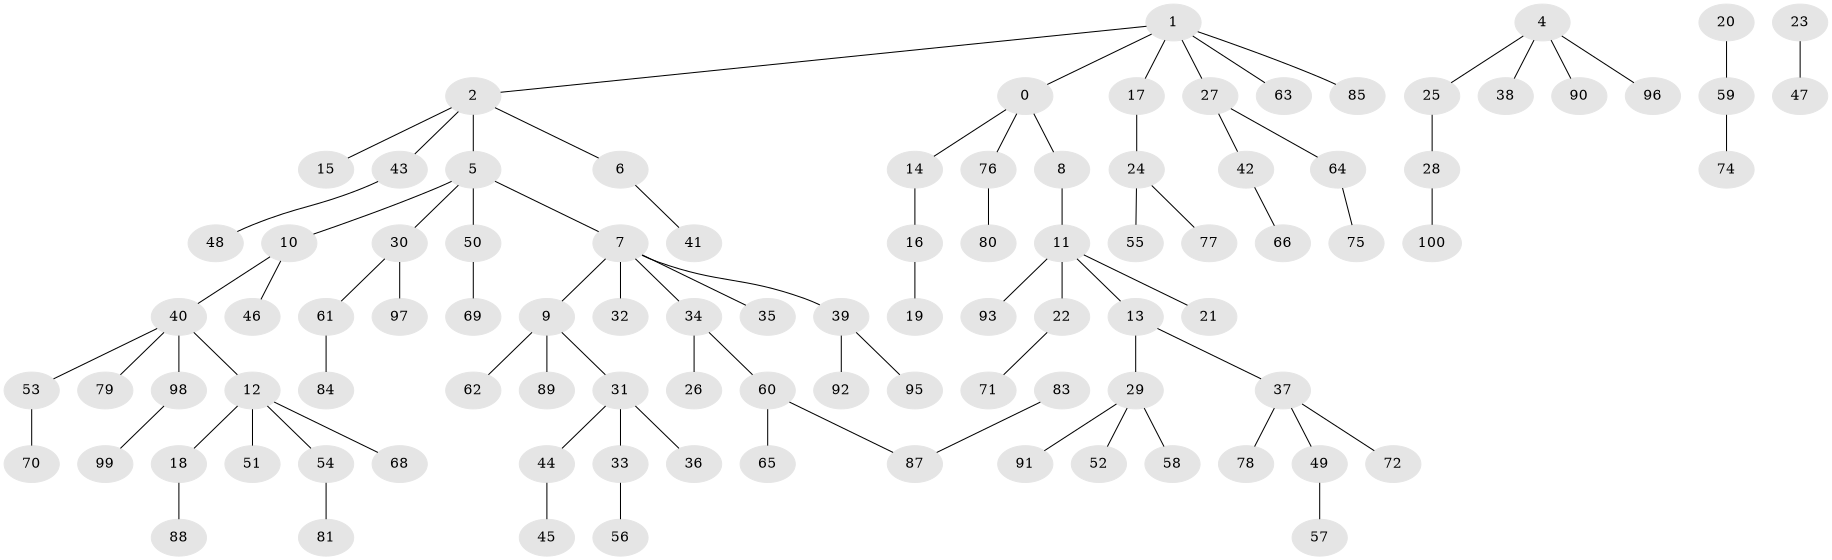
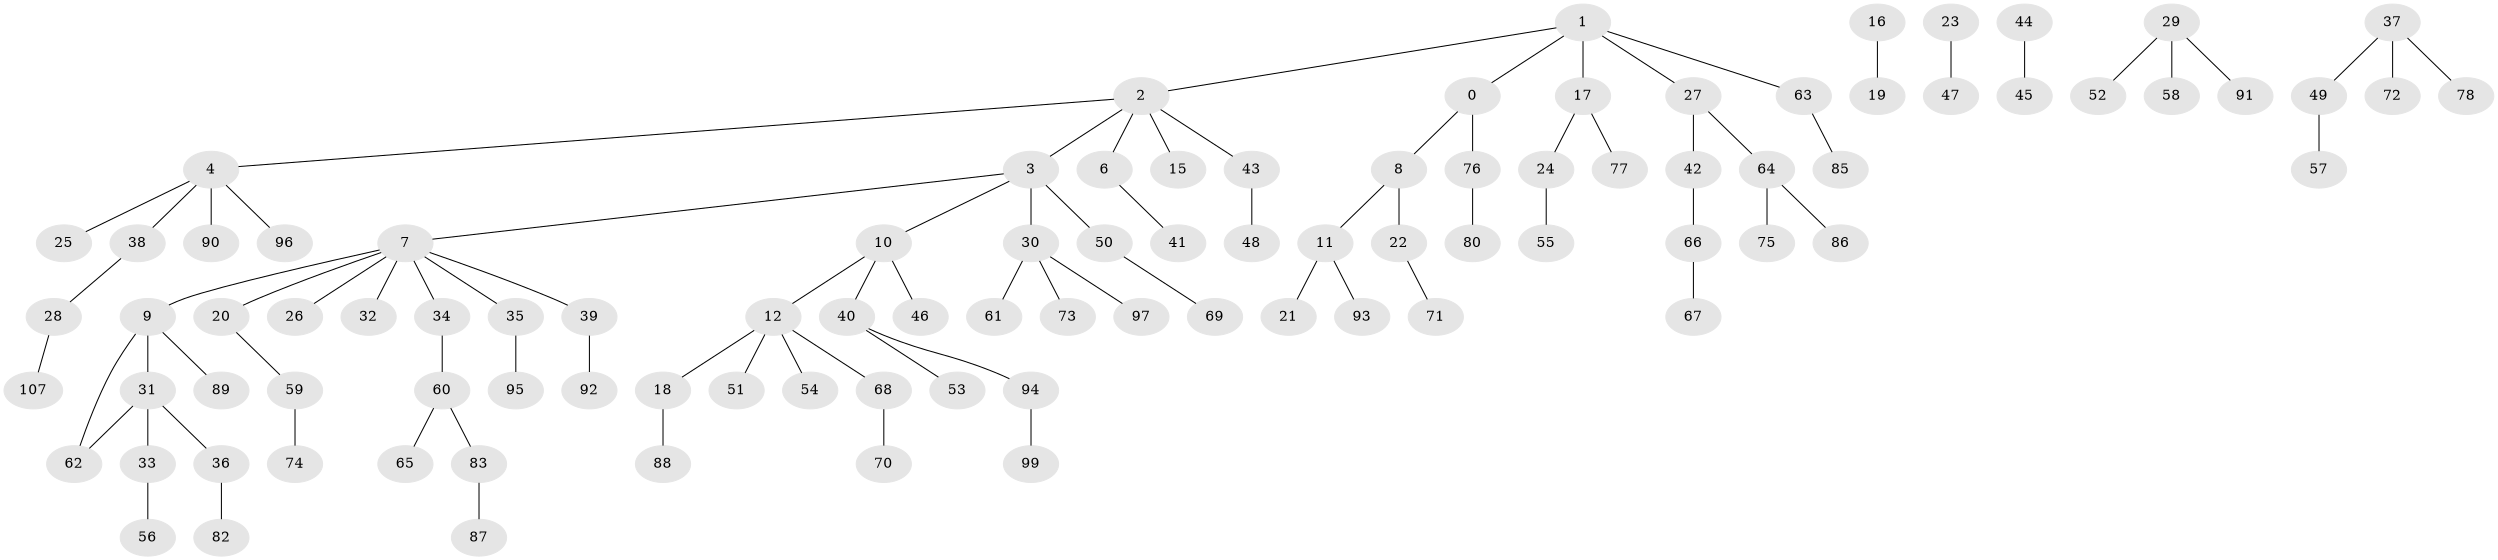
(1267, 57) -> (1822, 133)
none -> (676, 133)
(1432, 133) -> (96, 280)
(473, 170) -> (1031, 170)
(915, 170) -> none
(1173, 206) -> (1601, 133)
(1432, 243) -> (33, 390)
none -> (1841, 243)
none -> (312, 277)
(1062, 280) -> (1399, 207)
none -> (1068, 317)
(1136, 317) -> none
none -> (1693, 317)
(216, 354) -> (829, 280)
(694, 354) -> (350, 280)
(878, 354) -> (516, 354)
(105, 390) -> none
(179, 390) -> (1031, 390)
(326, 390) -> none
(32, 427) -> (884, 427)
(584, 427) -> (111, 427)
(841, 427) -> (461, 427)
none -> (221, 538)
(326, 538) -> none
